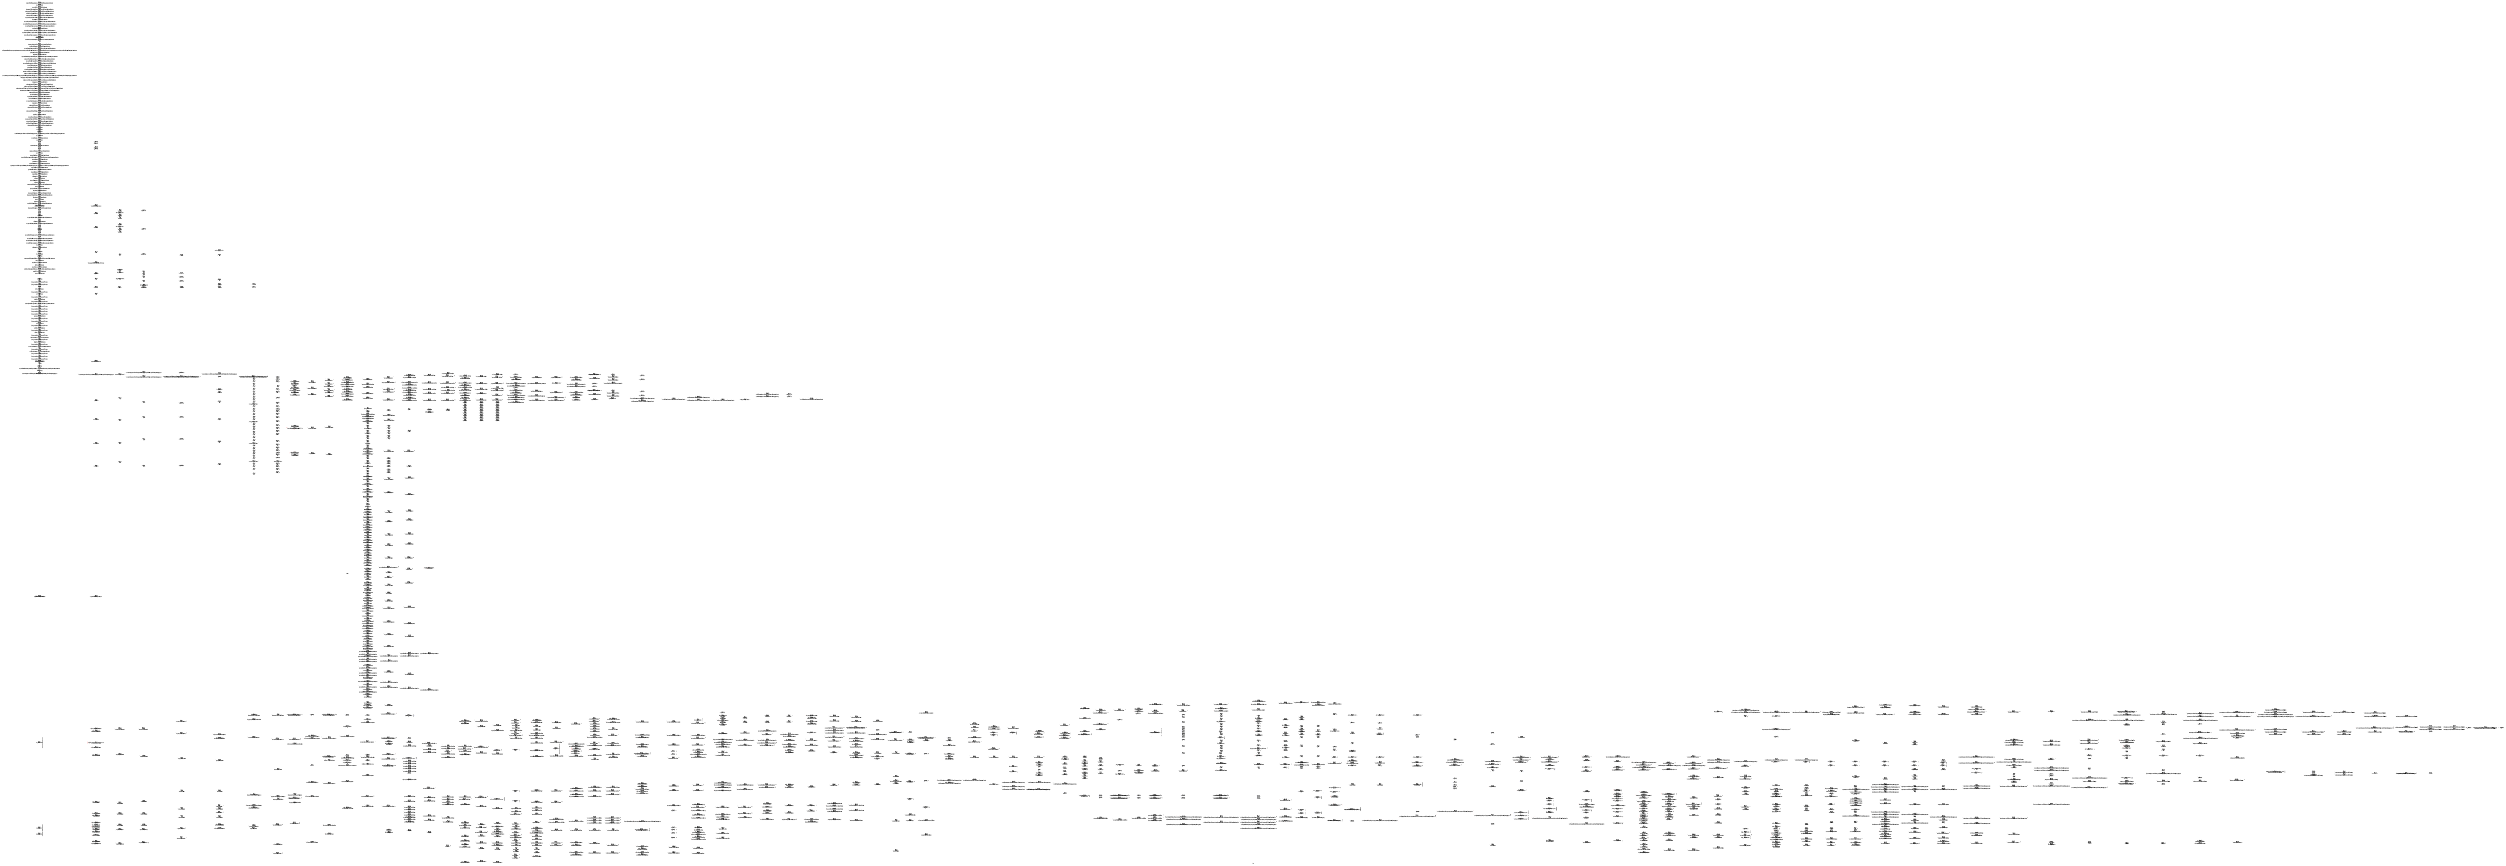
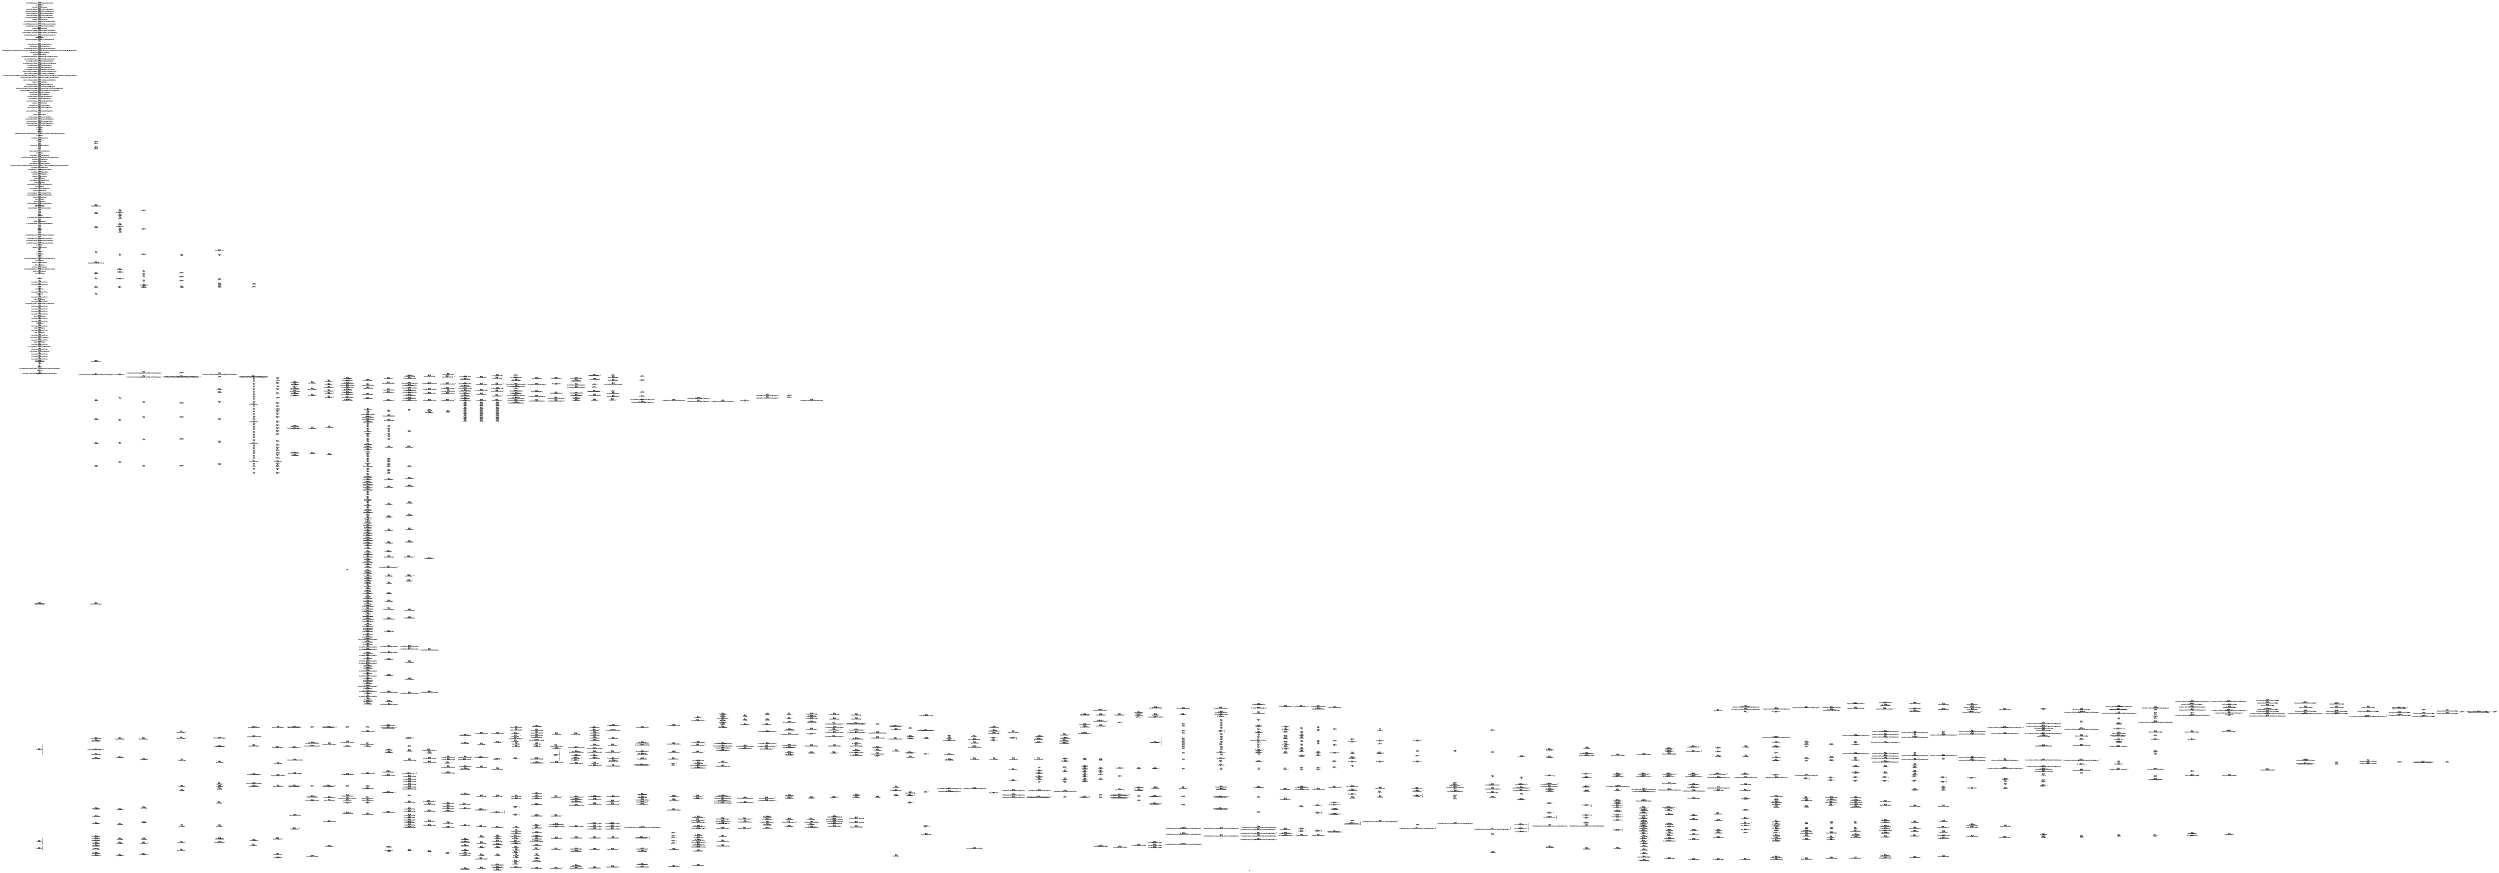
(2051, 779) -> none
